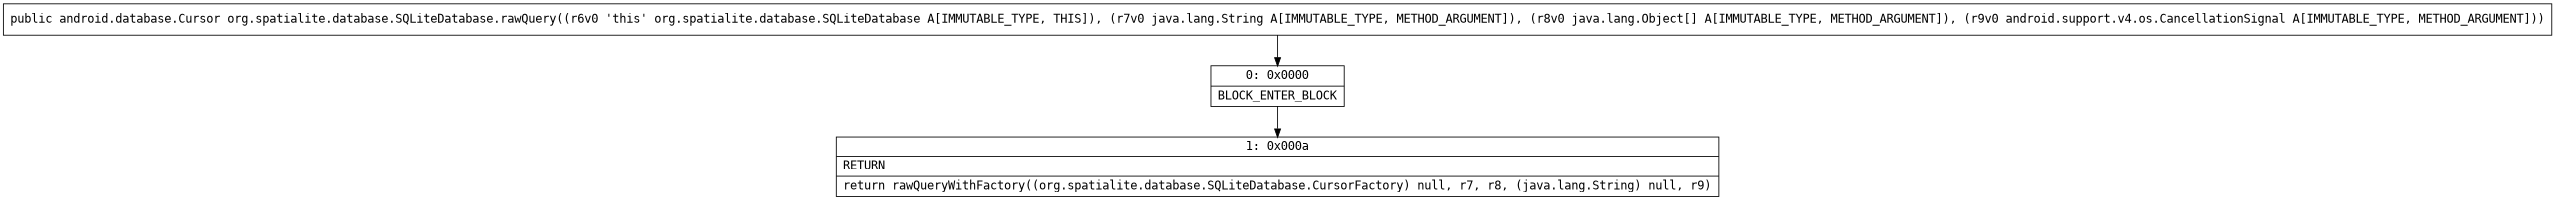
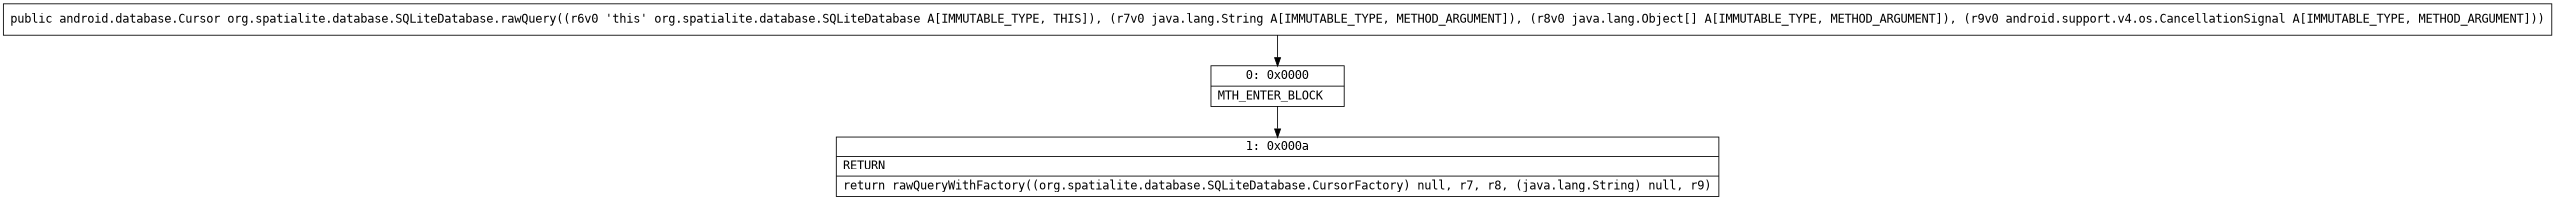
(1278, 96) -> (1270, 96)
